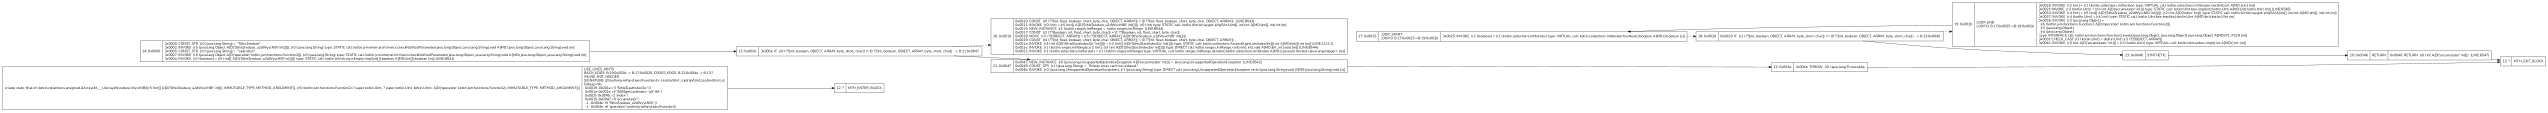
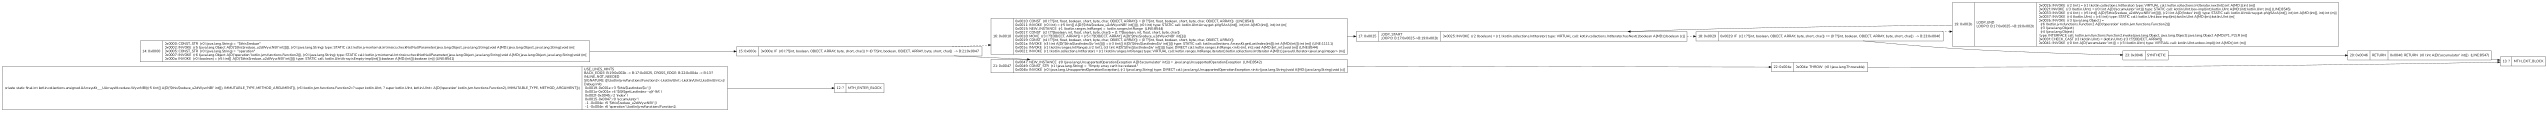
none -> (1350, 36)
